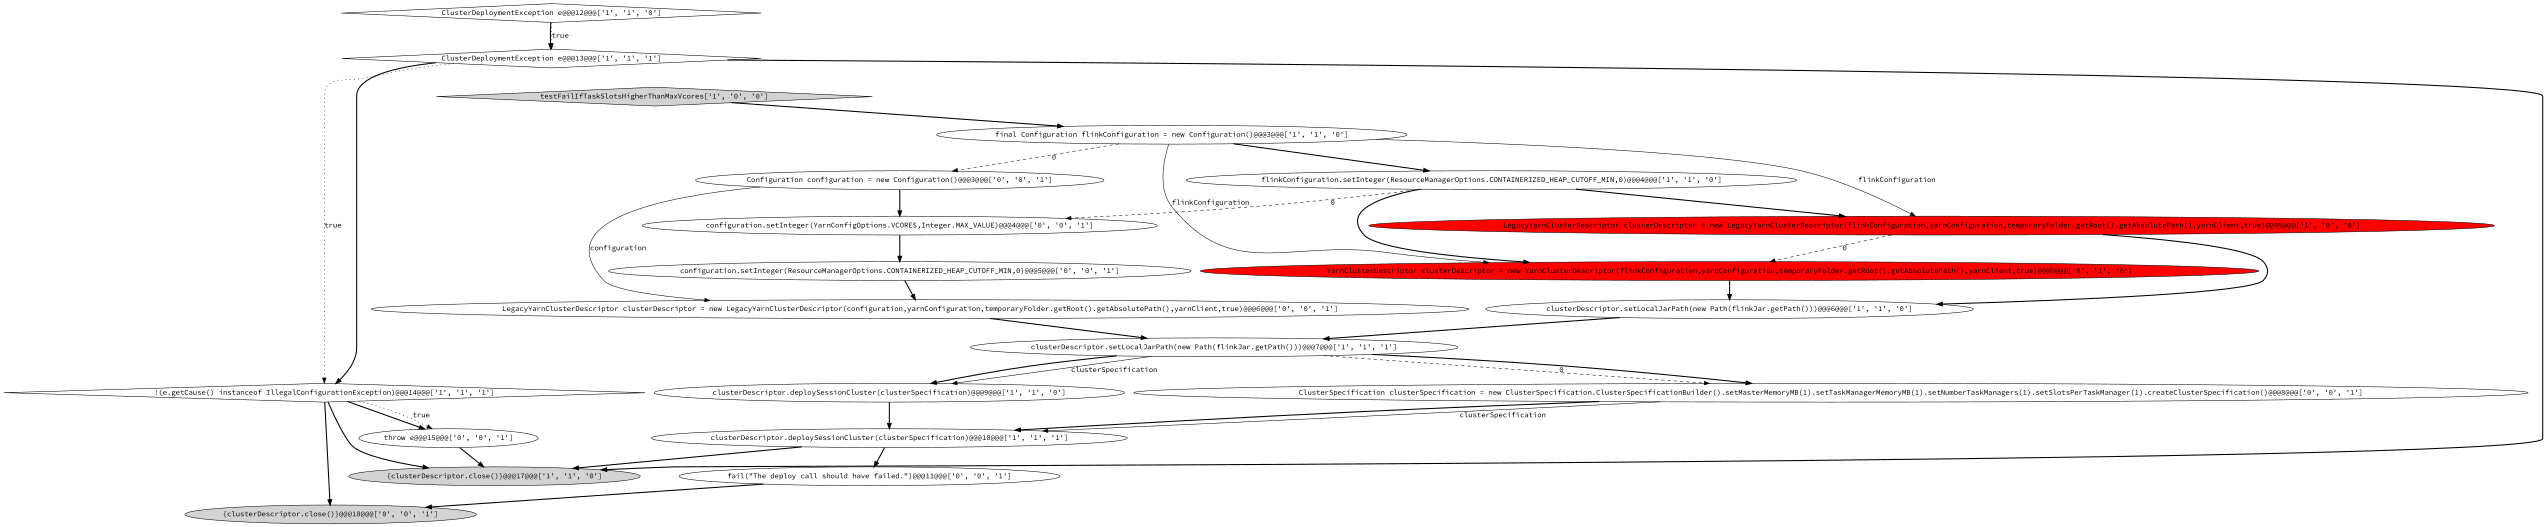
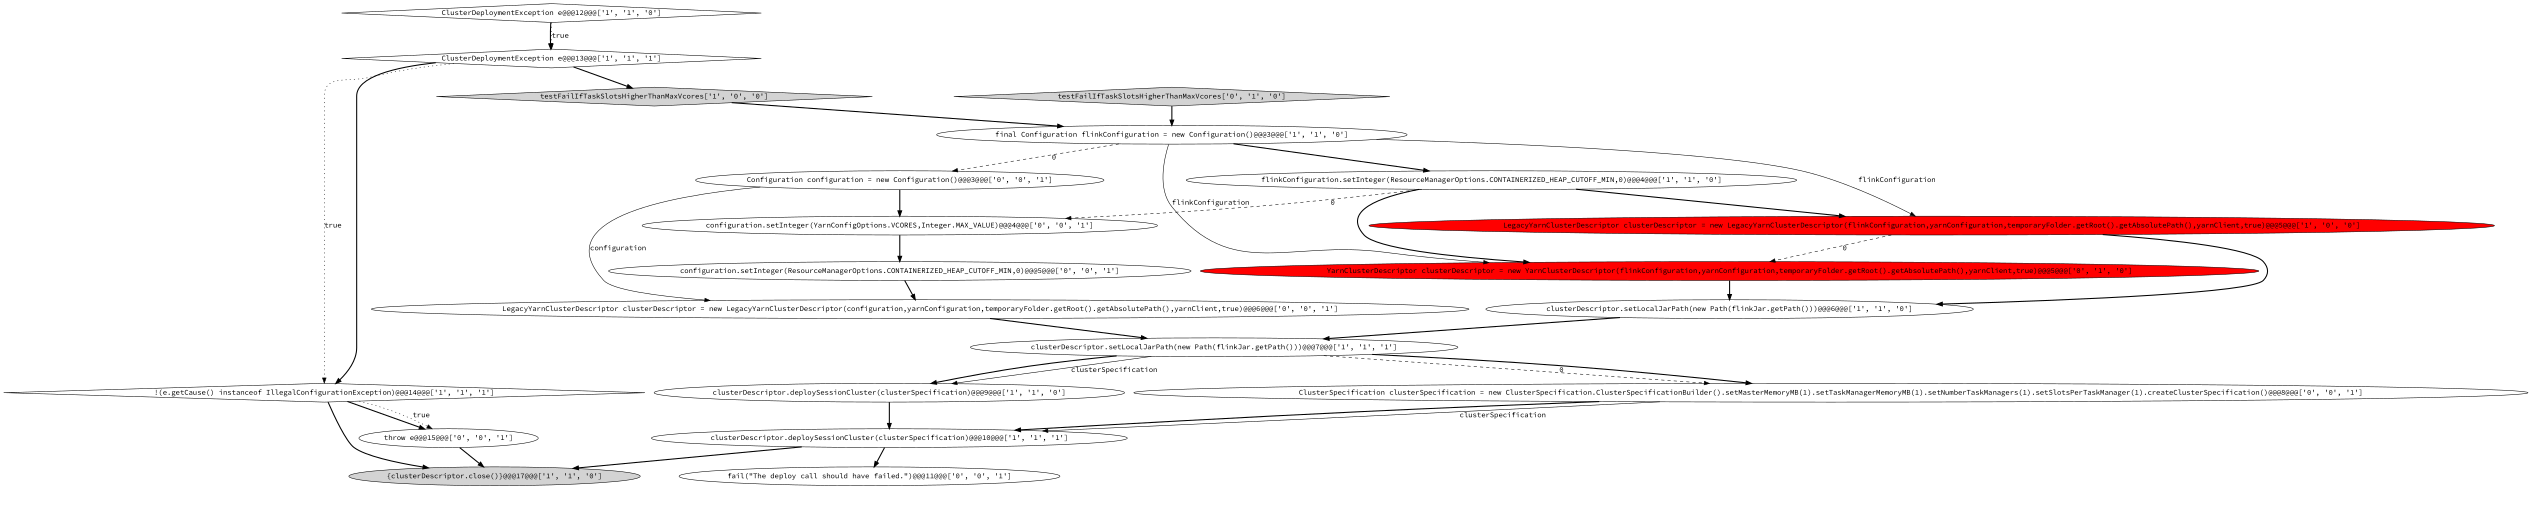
none -> (1172, 97)
(2543, 328) -> (600, 77)
(331, 514) -> none
